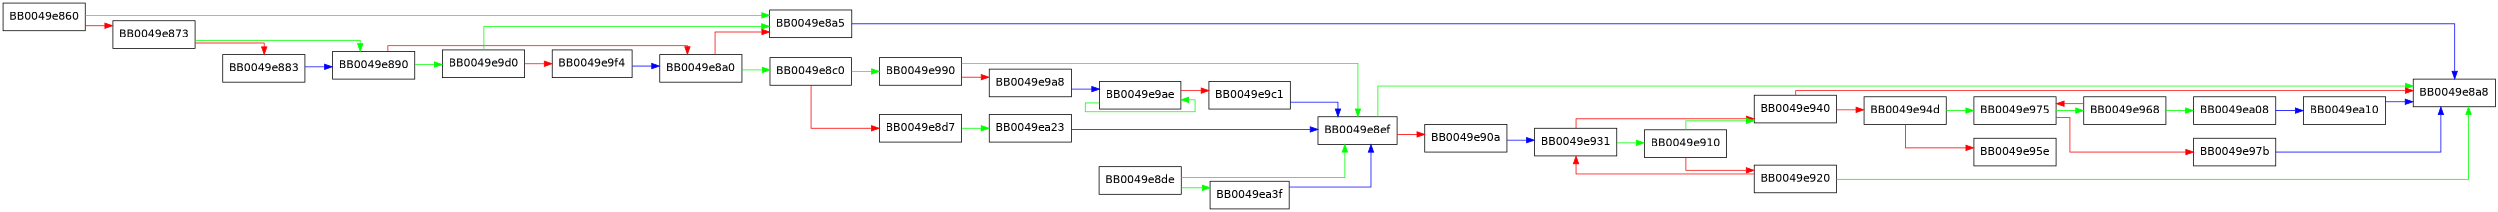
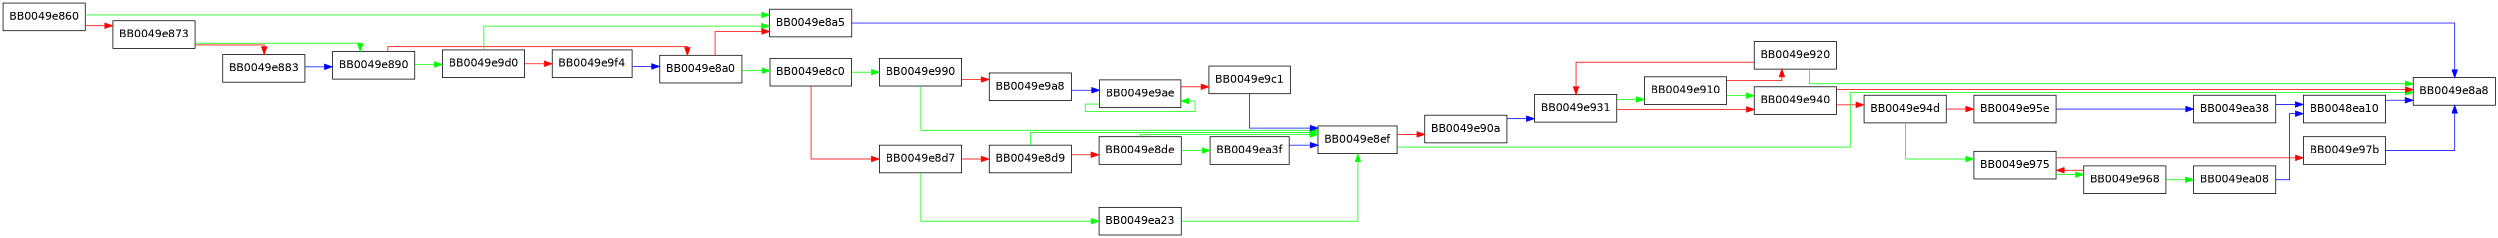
none -> (2235, 109)
(2344, 111) -> (2344, 109)
(1191, 129) -> (1299, 221)
none -> (1030, 159)
